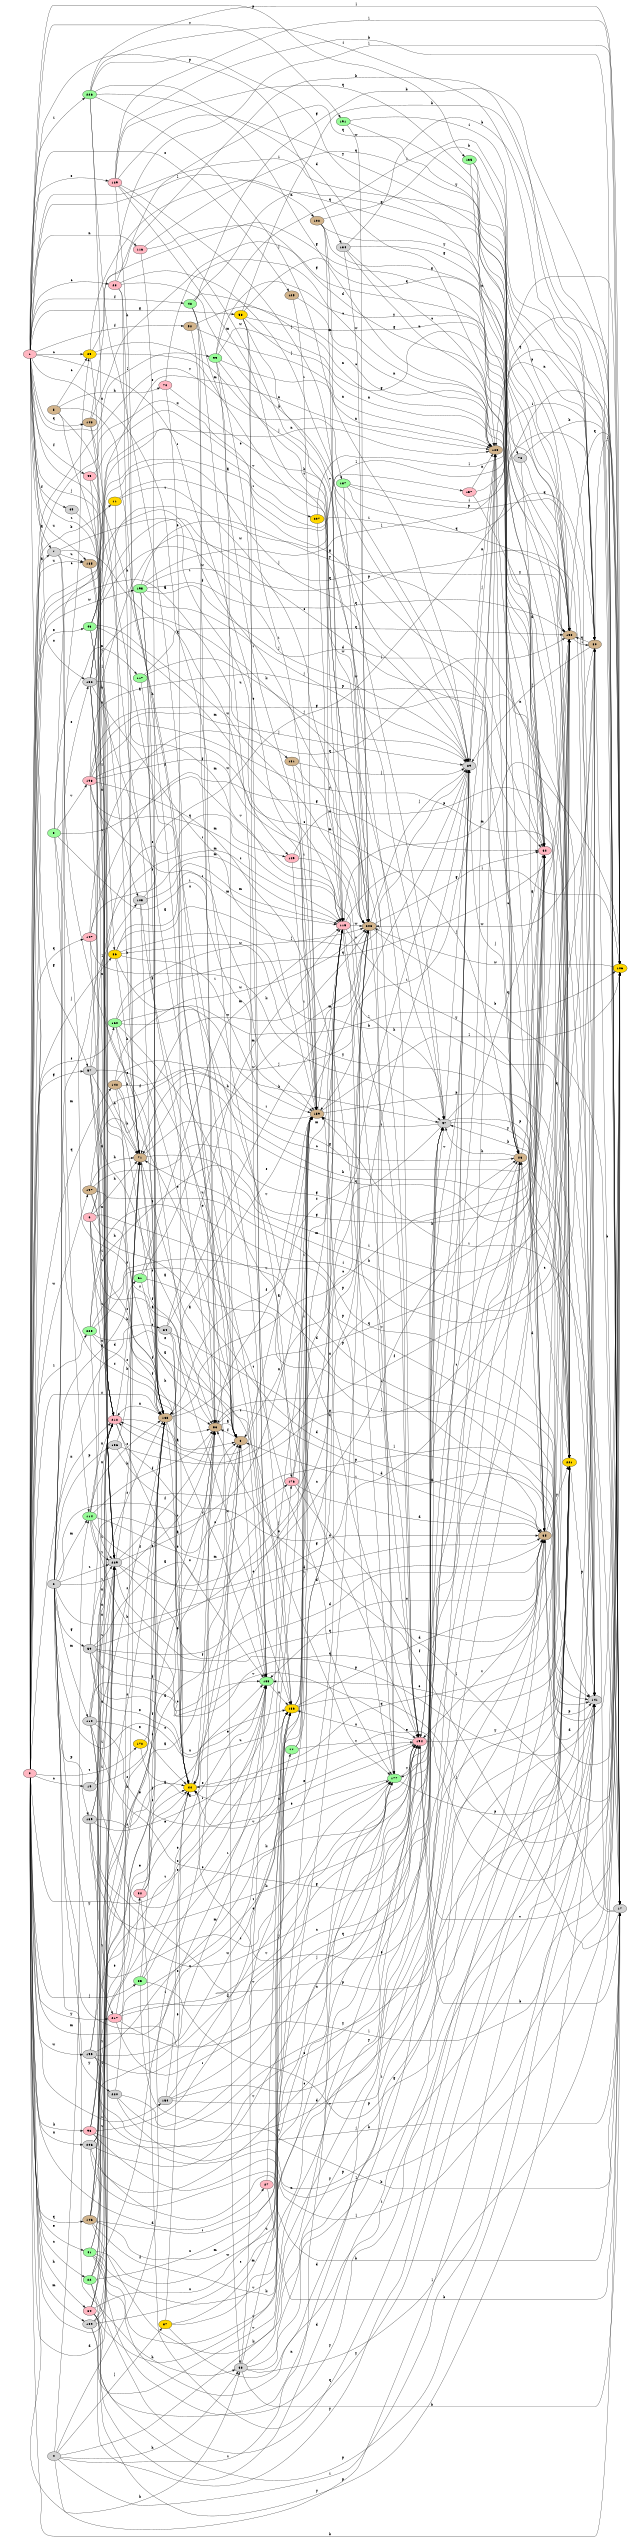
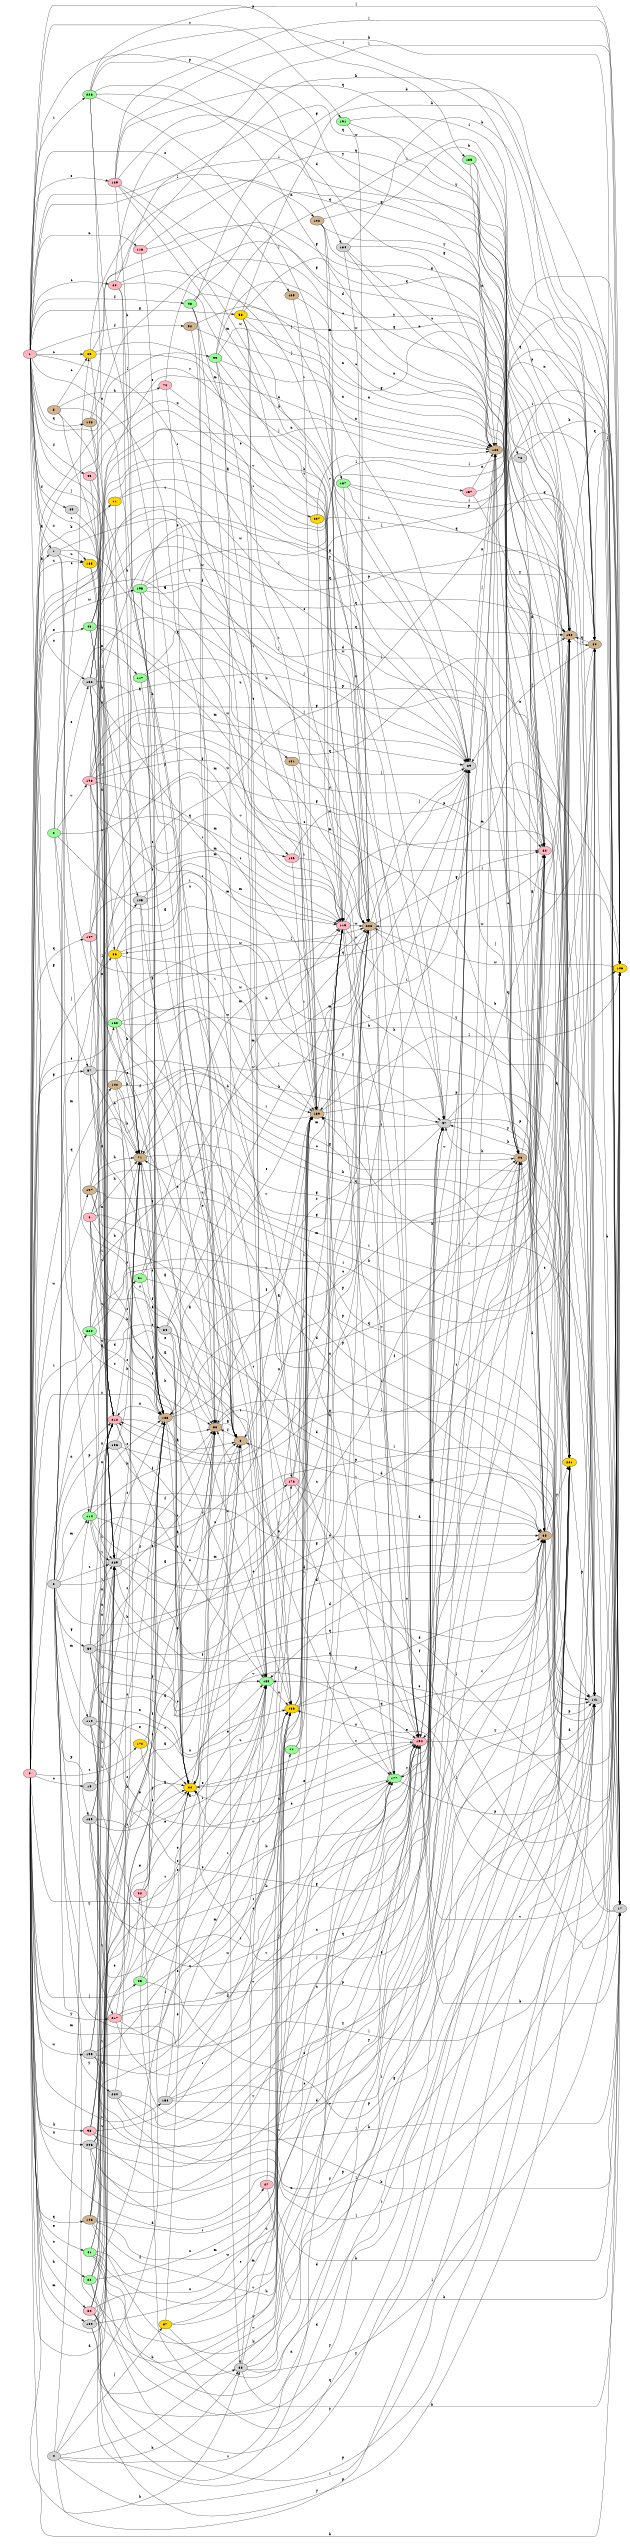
(90, 564) -> (90, 564)
